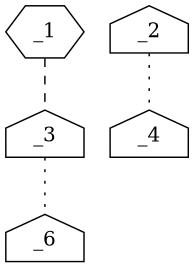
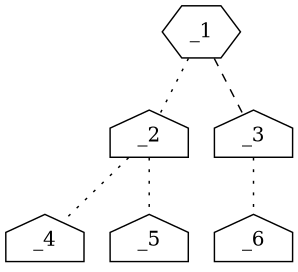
none -> (174, 87)
none -> (149, 240)
